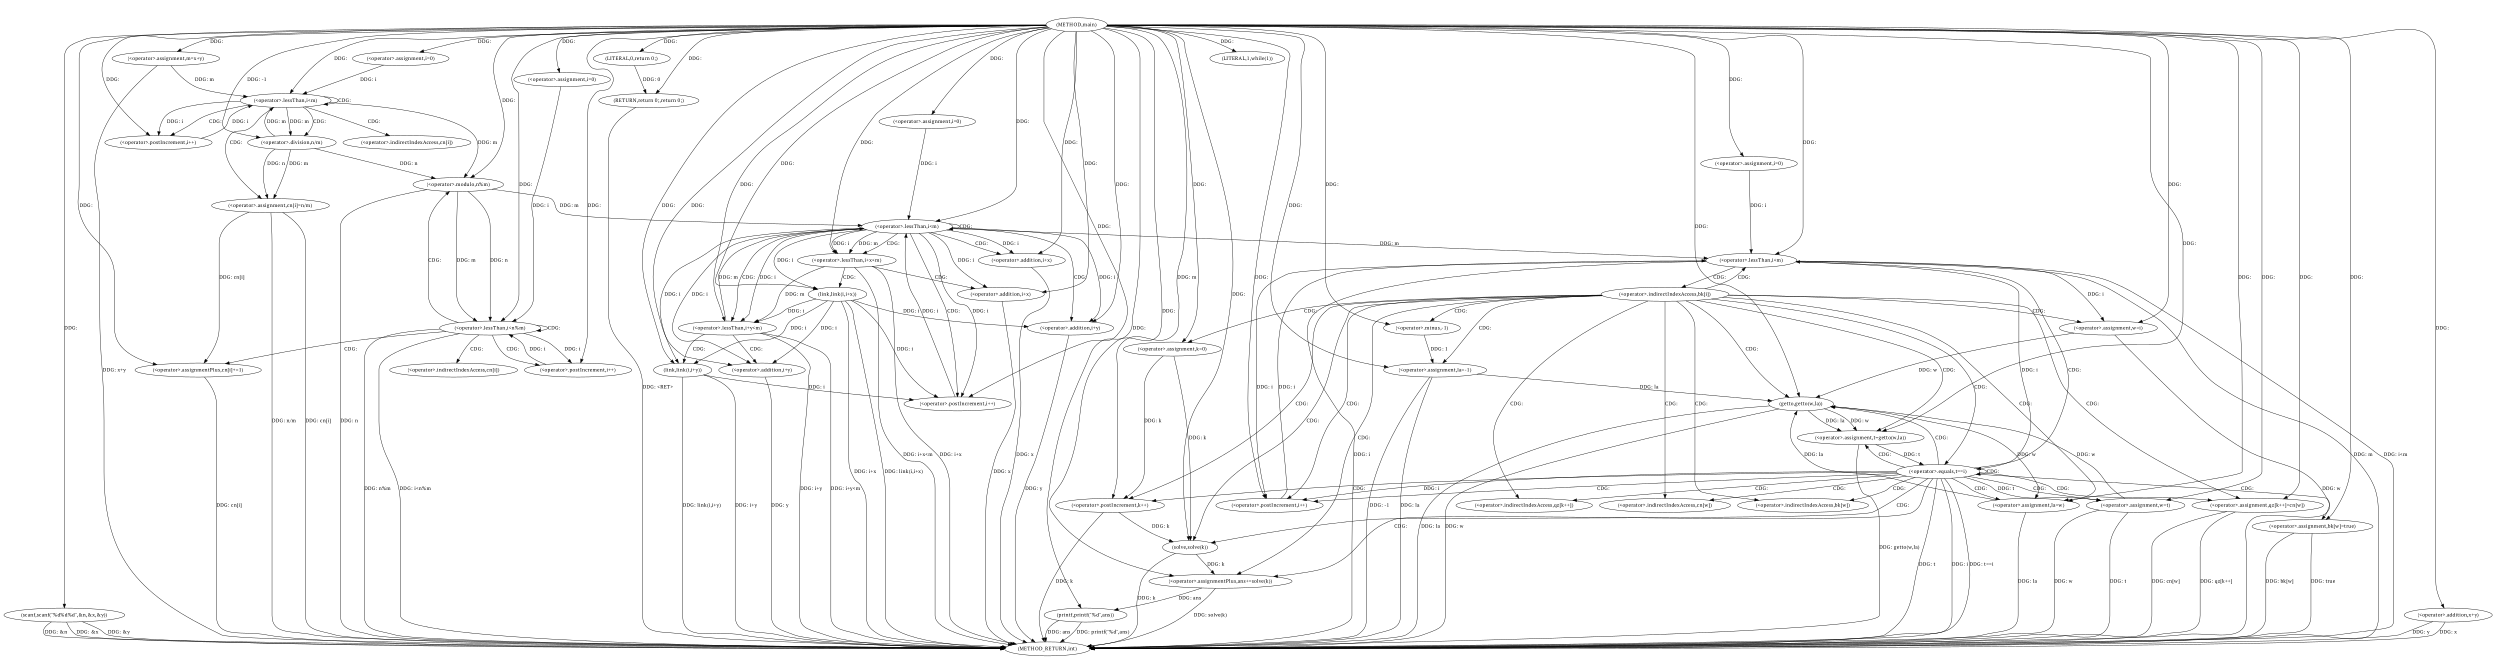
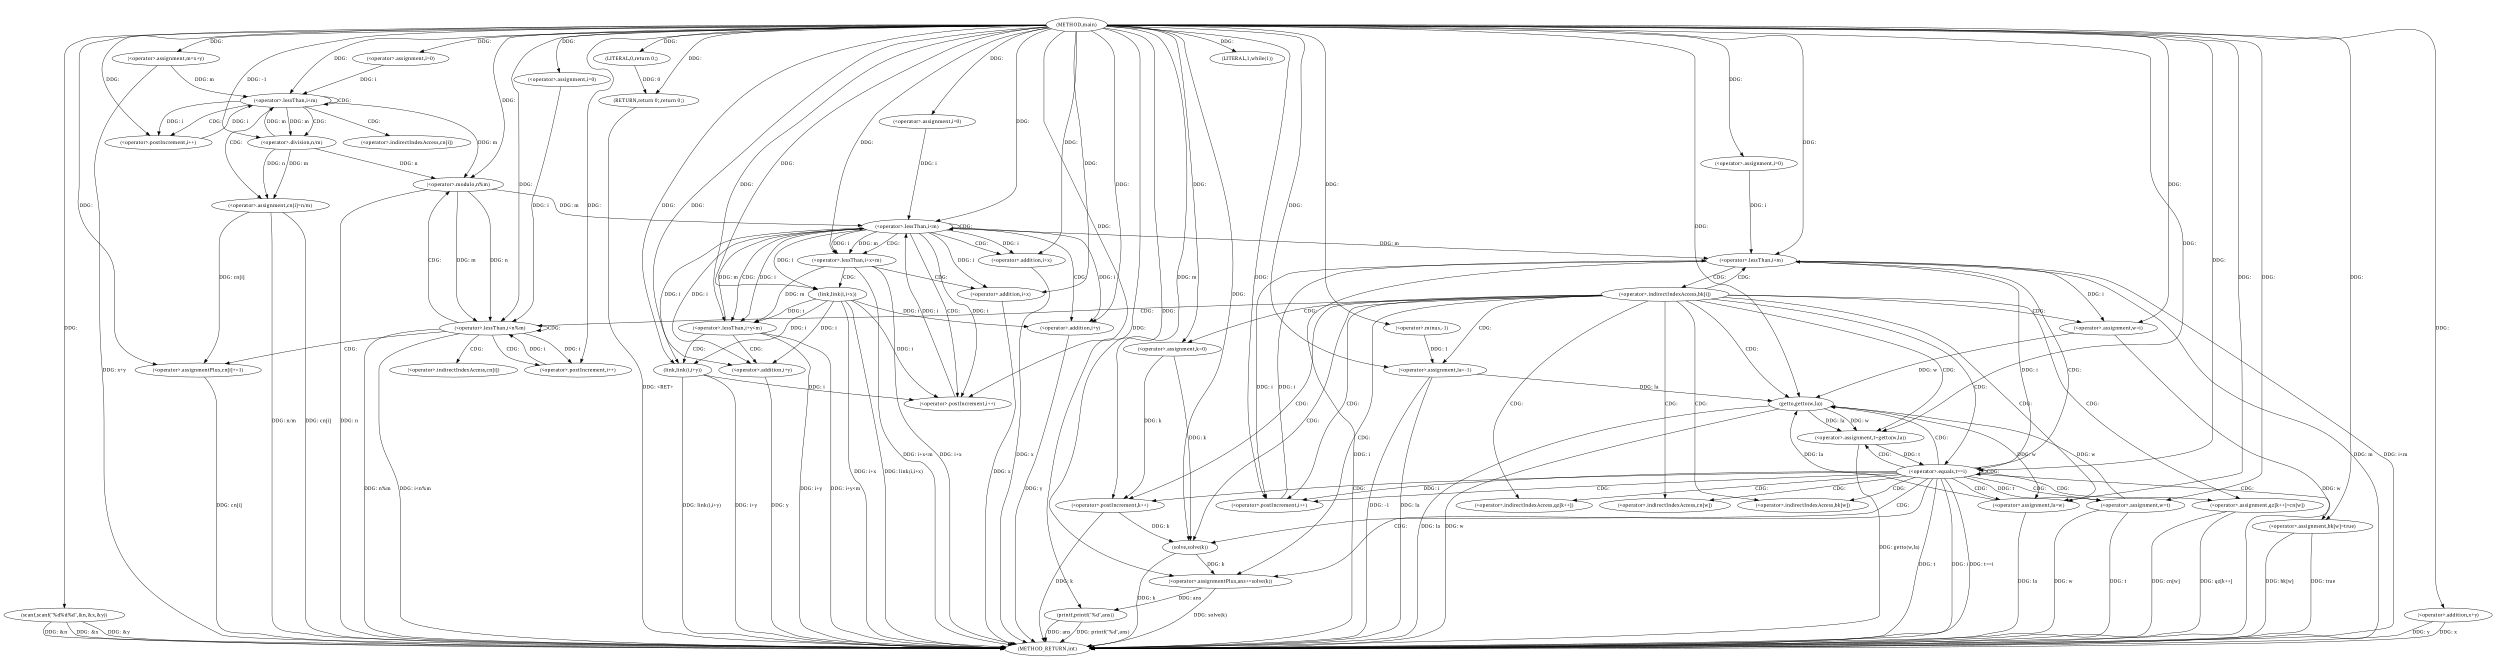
(2298, 49) -> (2213, 68)
(1516, 299) -> (1046, 312)
